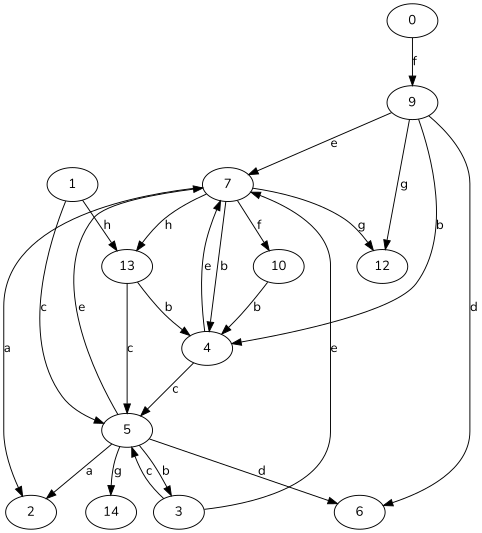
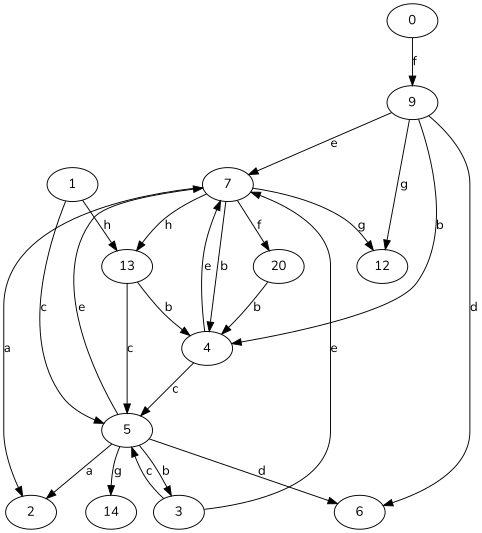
(279, 266) -> (279, 266)
